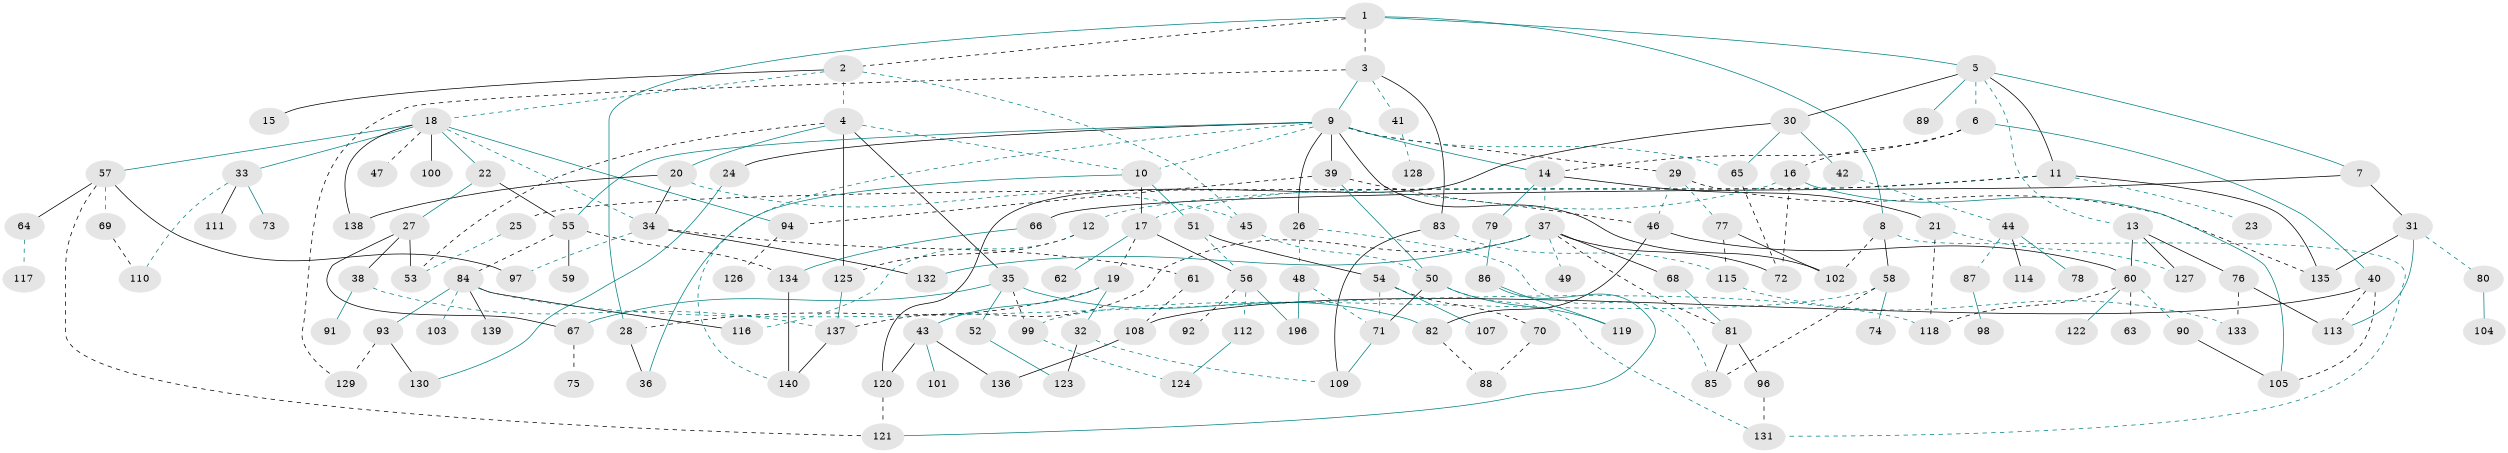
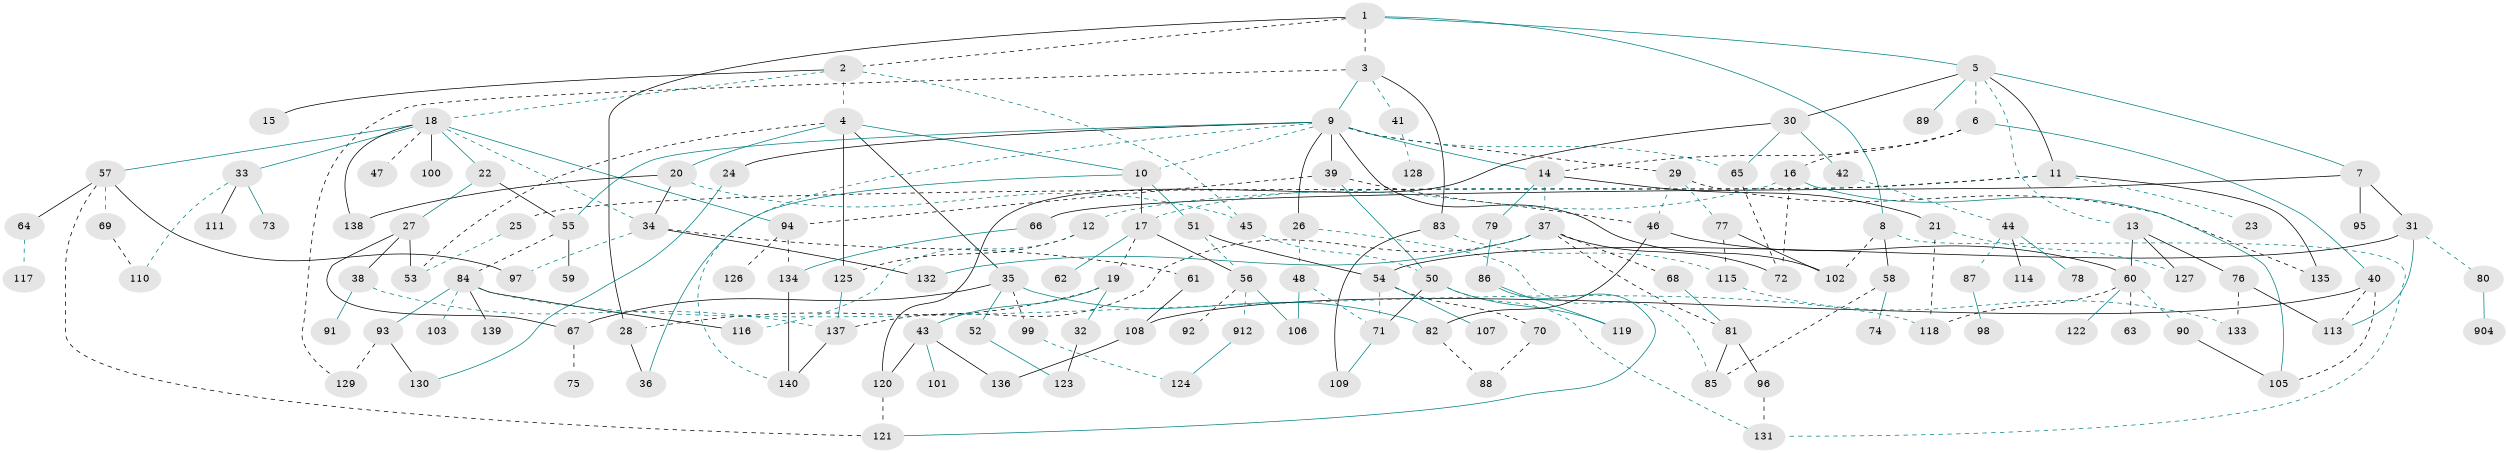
(870, 49) -> (870, 49)
(992, 148) -> (992, 148)
none -> (2360, 226)
(681, 249) -> (788, 255)
(2373, 249) -> (1896, 253)
(1624, 258) -> (1624, 258)
(1565, 279) -> none
(799, 300) -> (799, 300)
(1170, 301) -> (1167, 303)
(1417, 304) -> none
(1243, 332) -> (1243, 332)
(1298, 332) -> (1298, 332)
(2484, 332) -> (2484, 332)
(1212, 369) -> none
